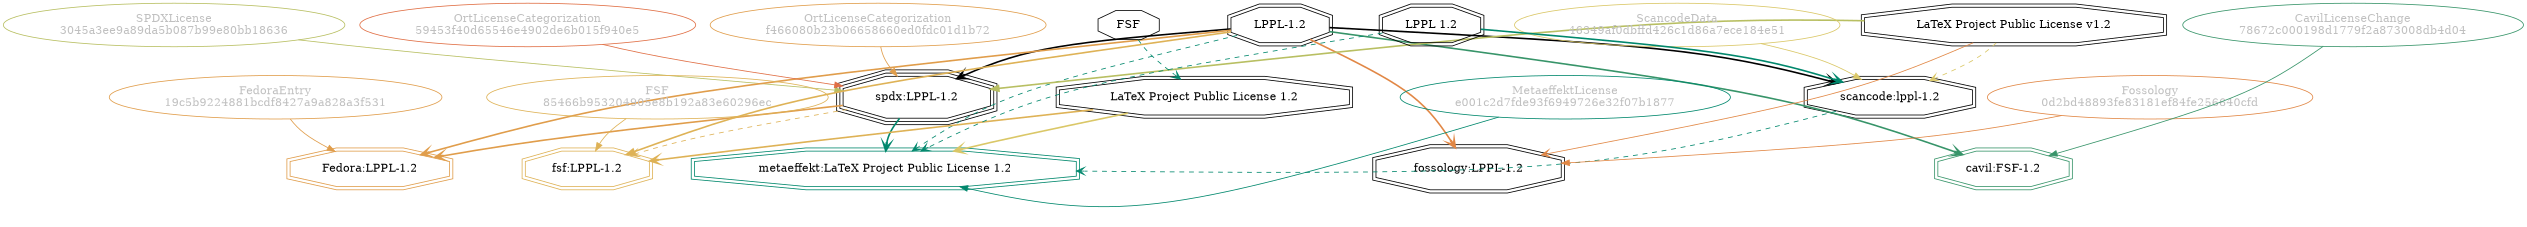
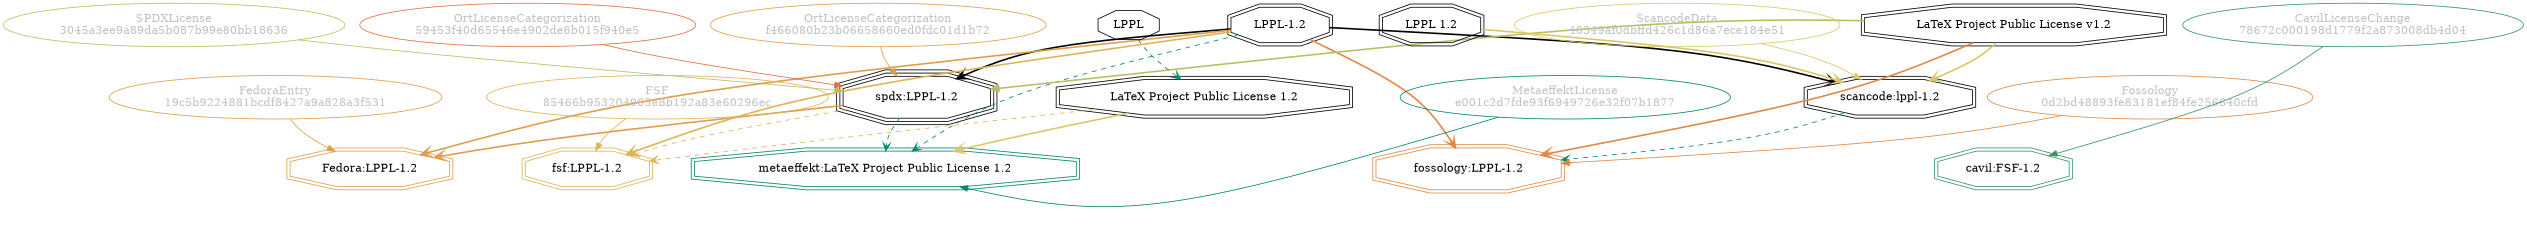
(1129, 25) -> (1129, 25)
(1659, 46) -> (1659, 46)
(1968, 63) -> (1968, 63)
(929, 76) -> (929, 76)
(1645, 76) -> none
(1105, 83) -> none
(1765, 110) -> (1765, 110)
(893, 127) -> (893, 127)
(875, 134) -> (875, 134)
(1469, 169) -> (1469, 169)
(1463, 170) -> (1709, 144)
